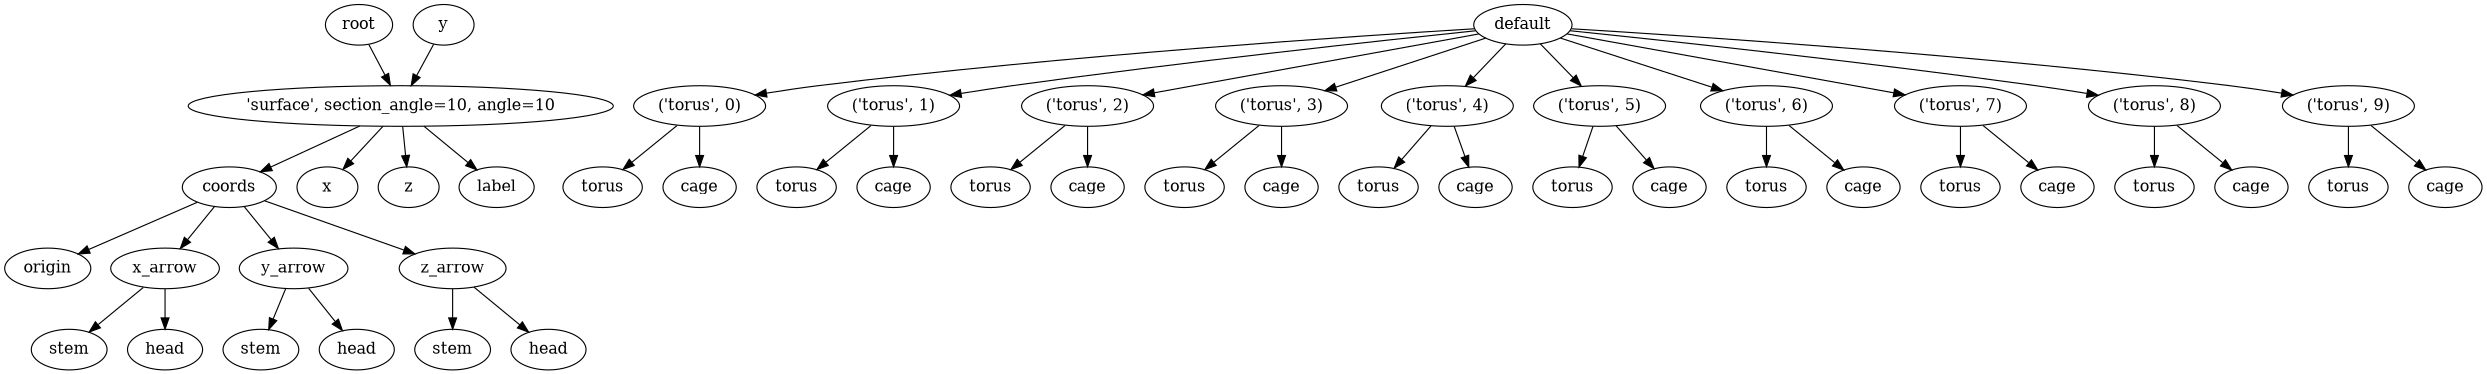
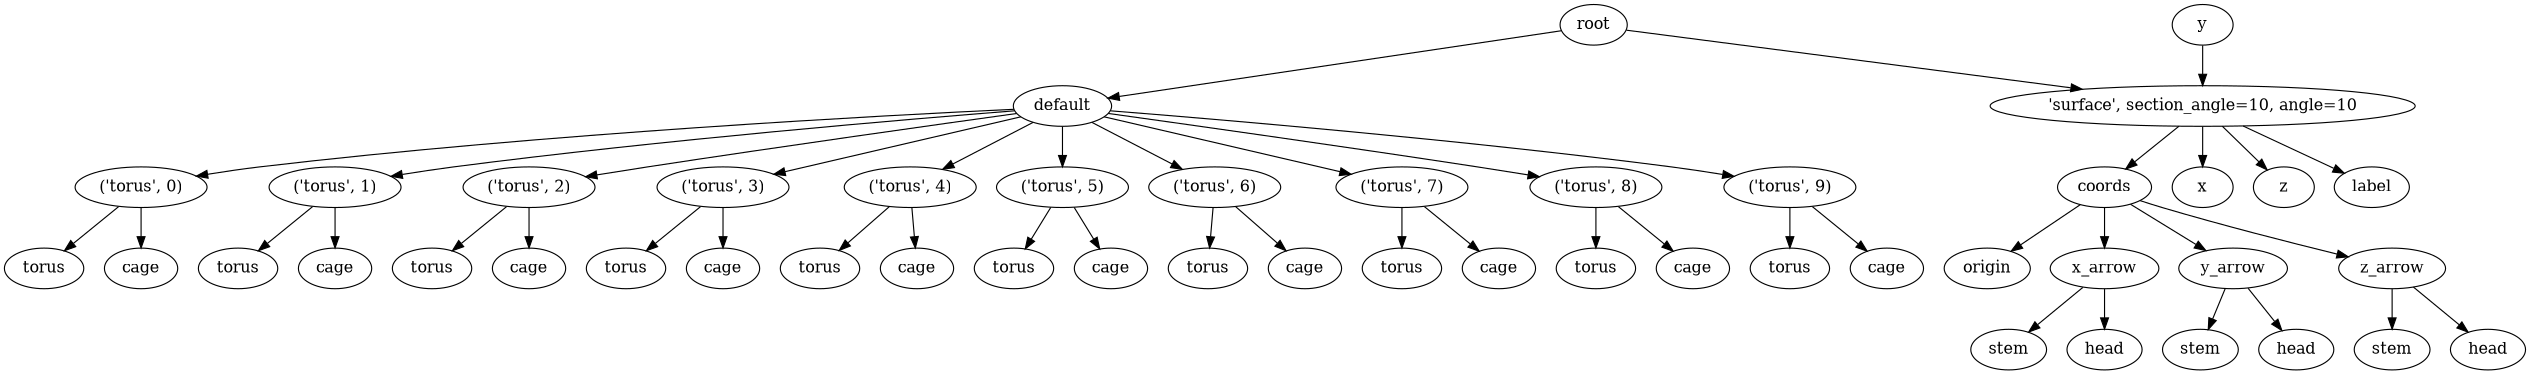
none -> (1340, 64)
